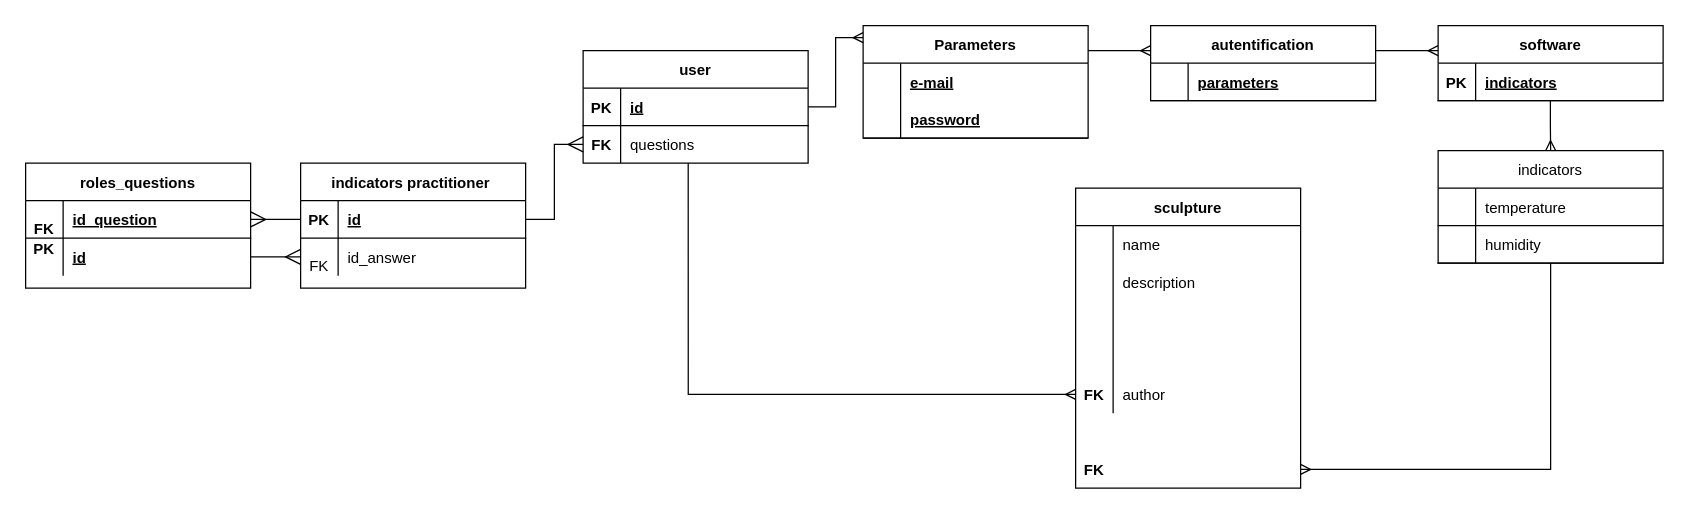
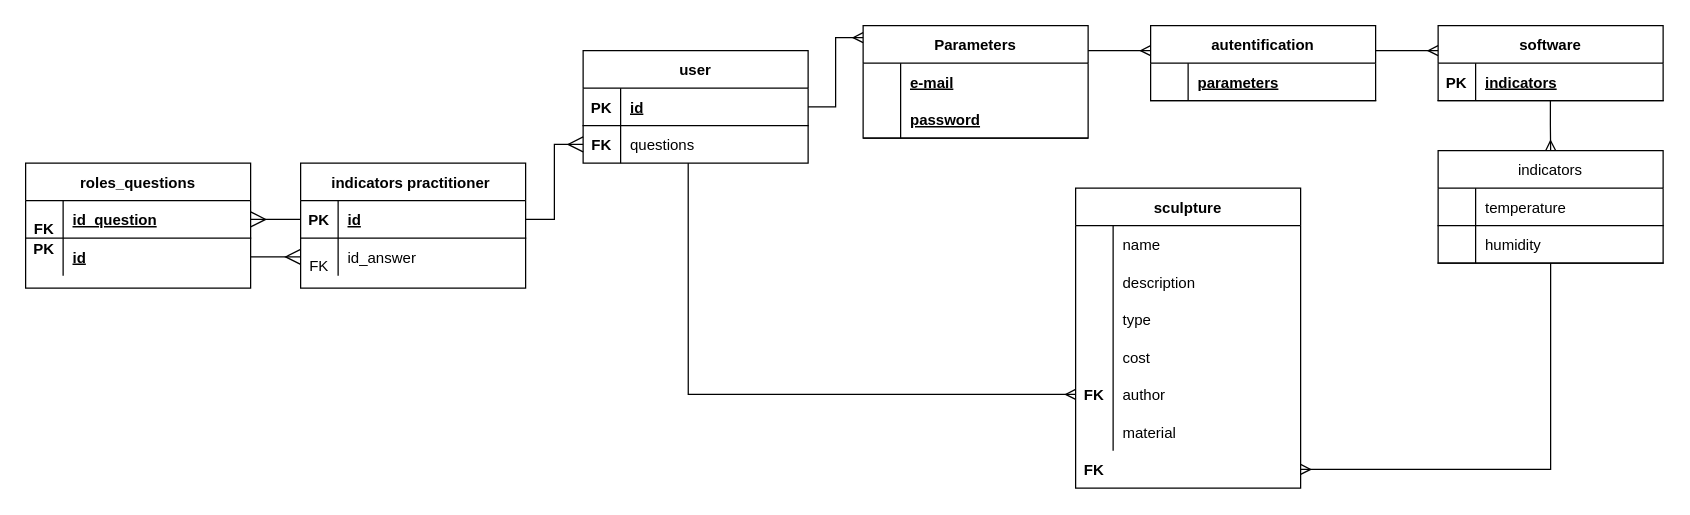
none -> (1207, 319)
none -> (1207, 357)
none -> (1207, 432)
